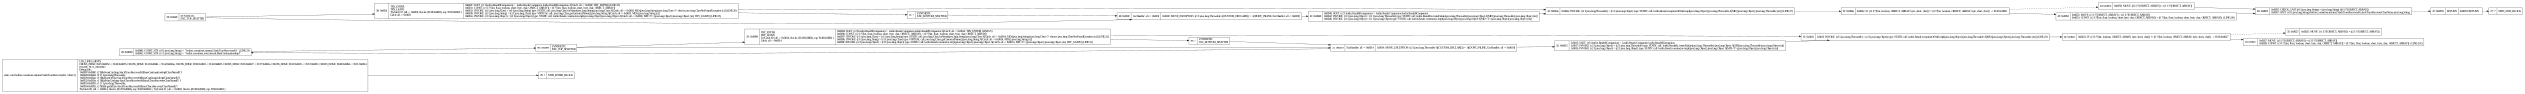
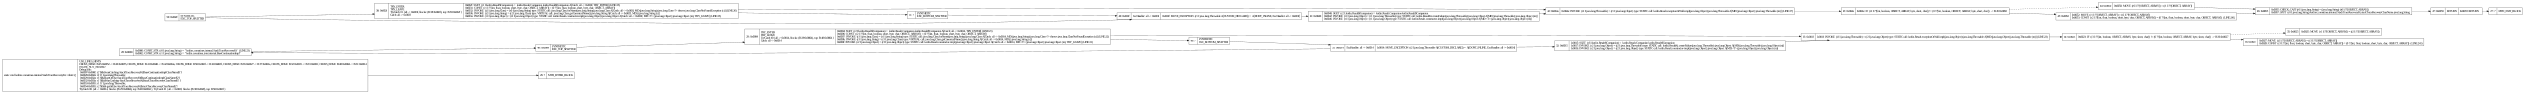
(953, 48) -> none
